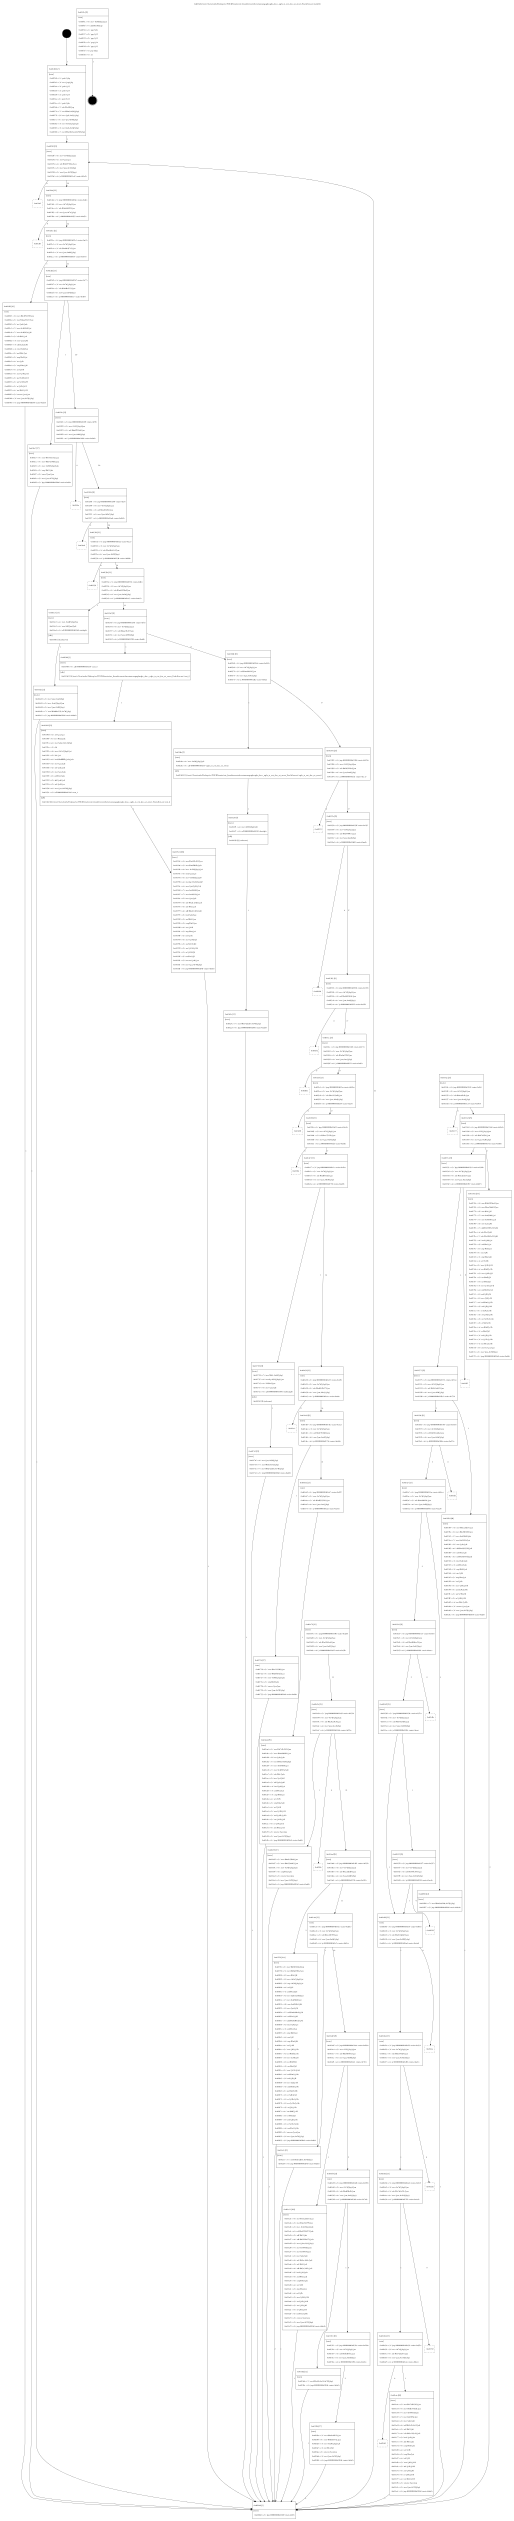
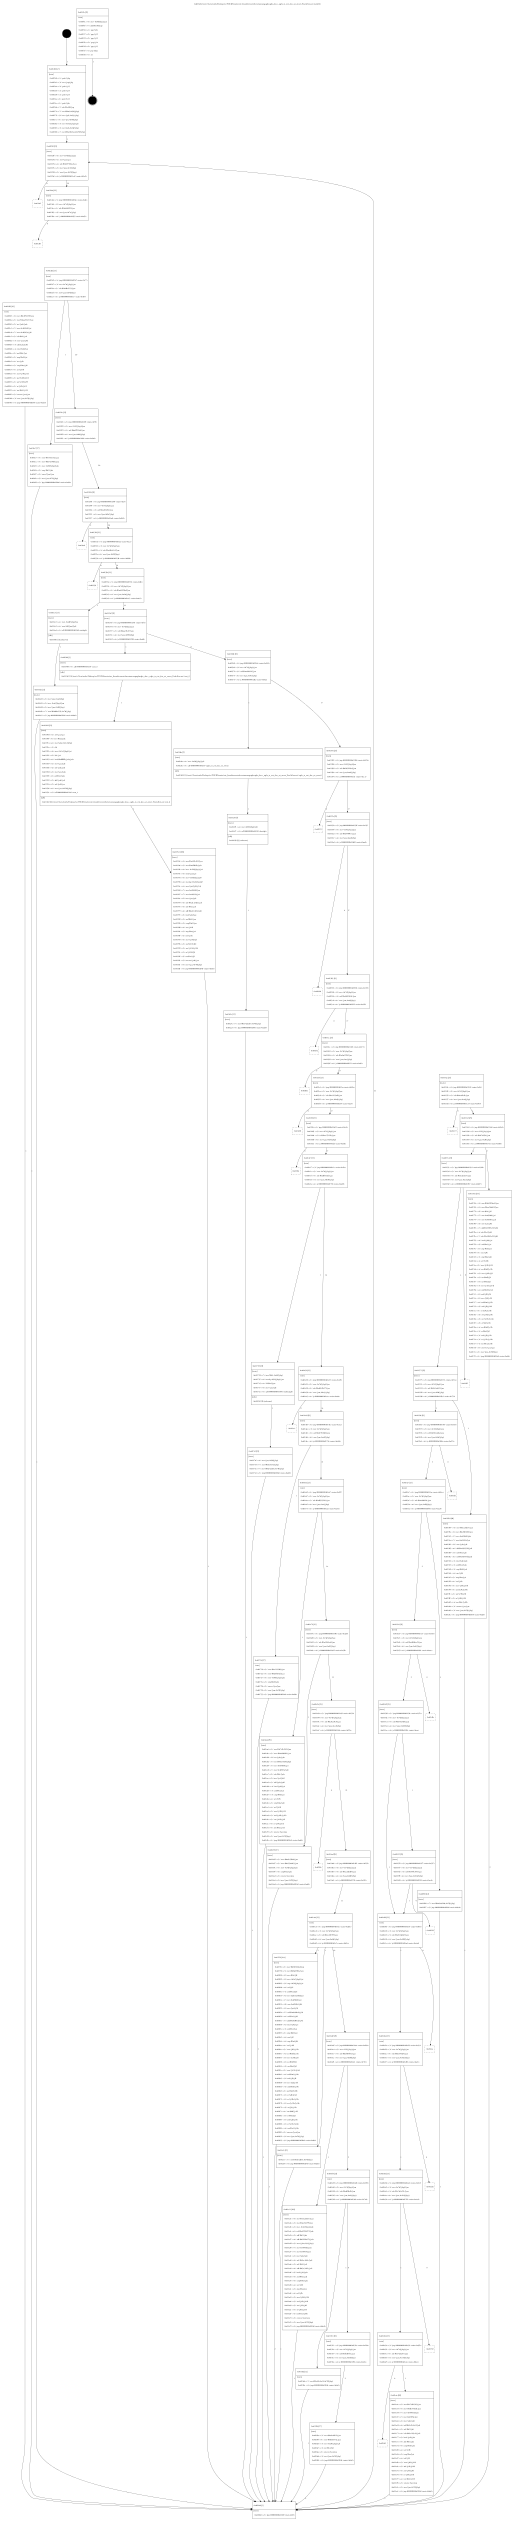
(67, 244) -> none
(76, 505) -> none
none -> (324, 1566)
(314, 1790) -> (307, 1749)
(305, 1914) -> (317, 1950)
